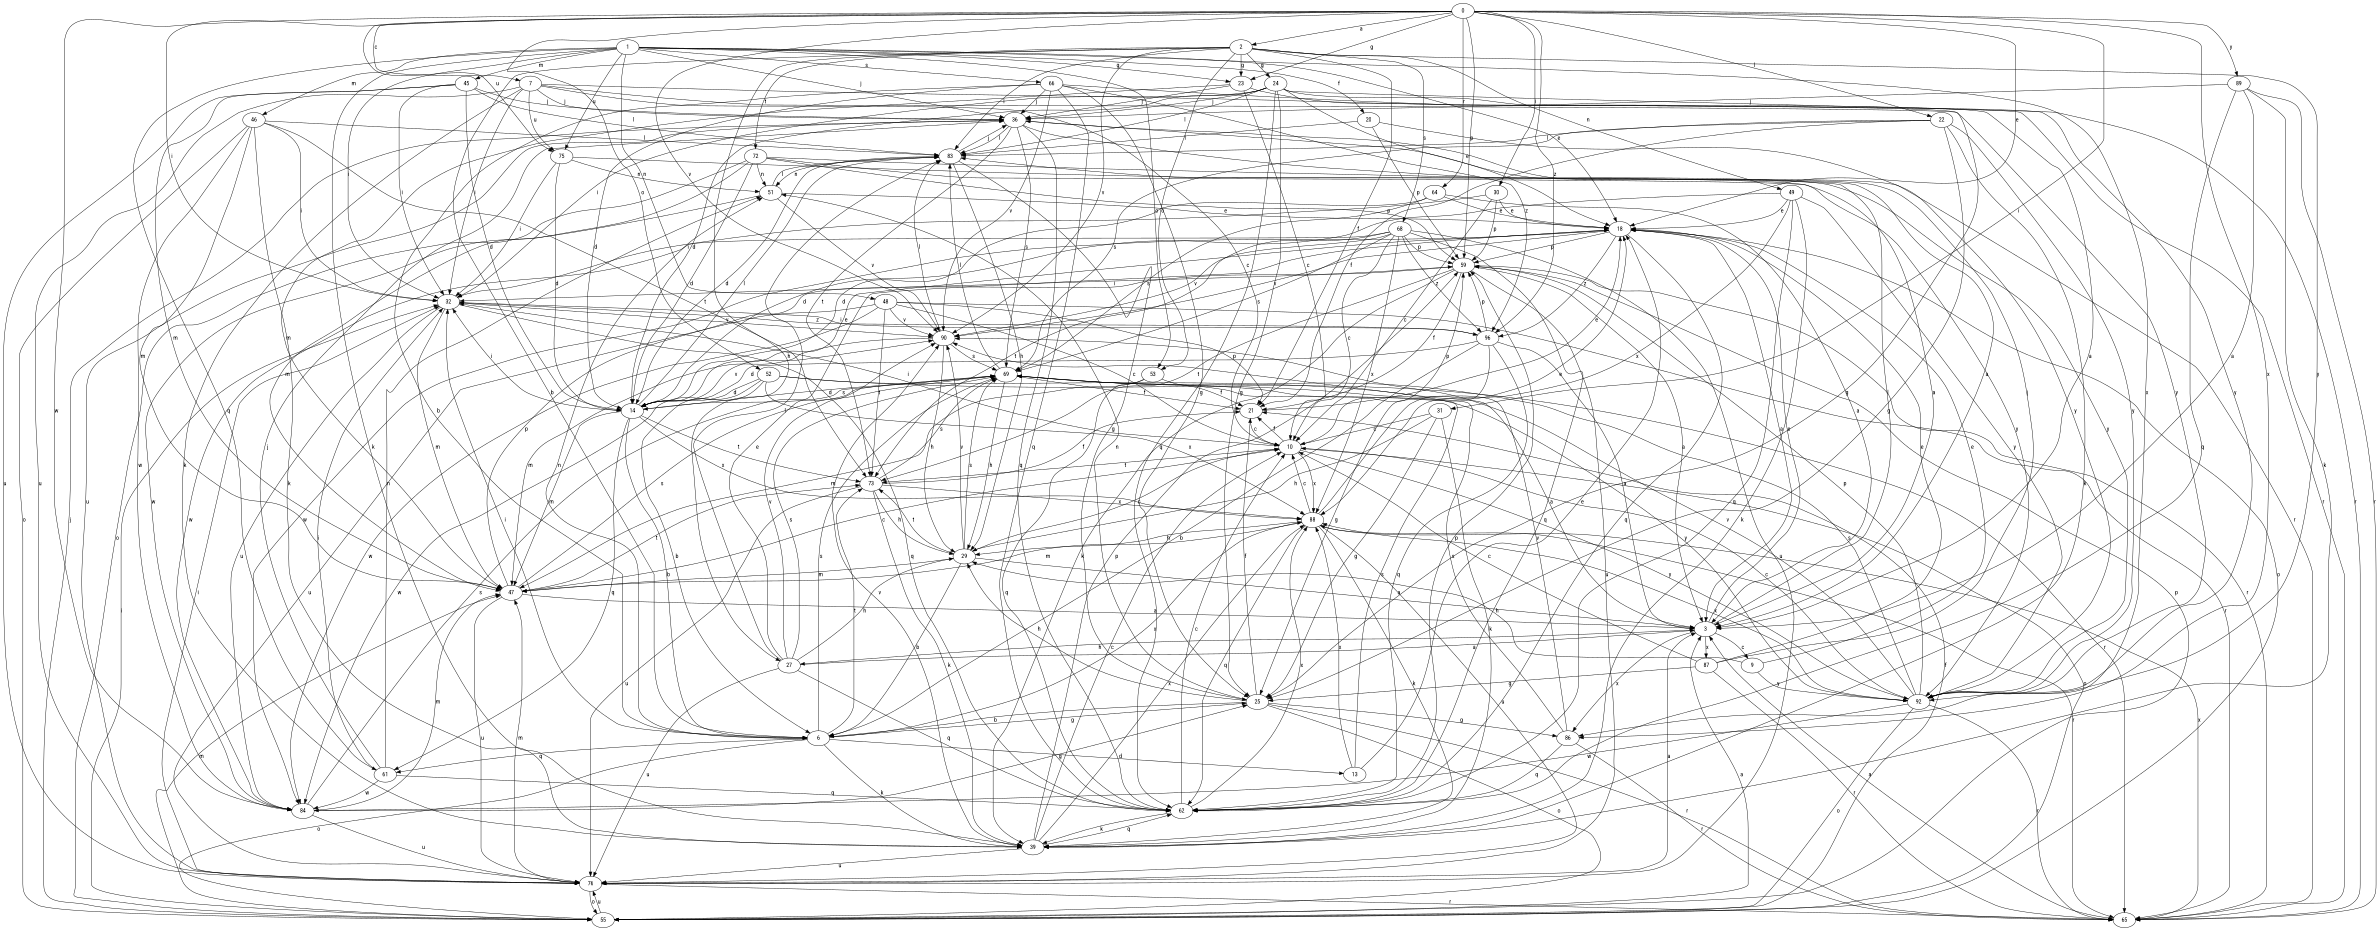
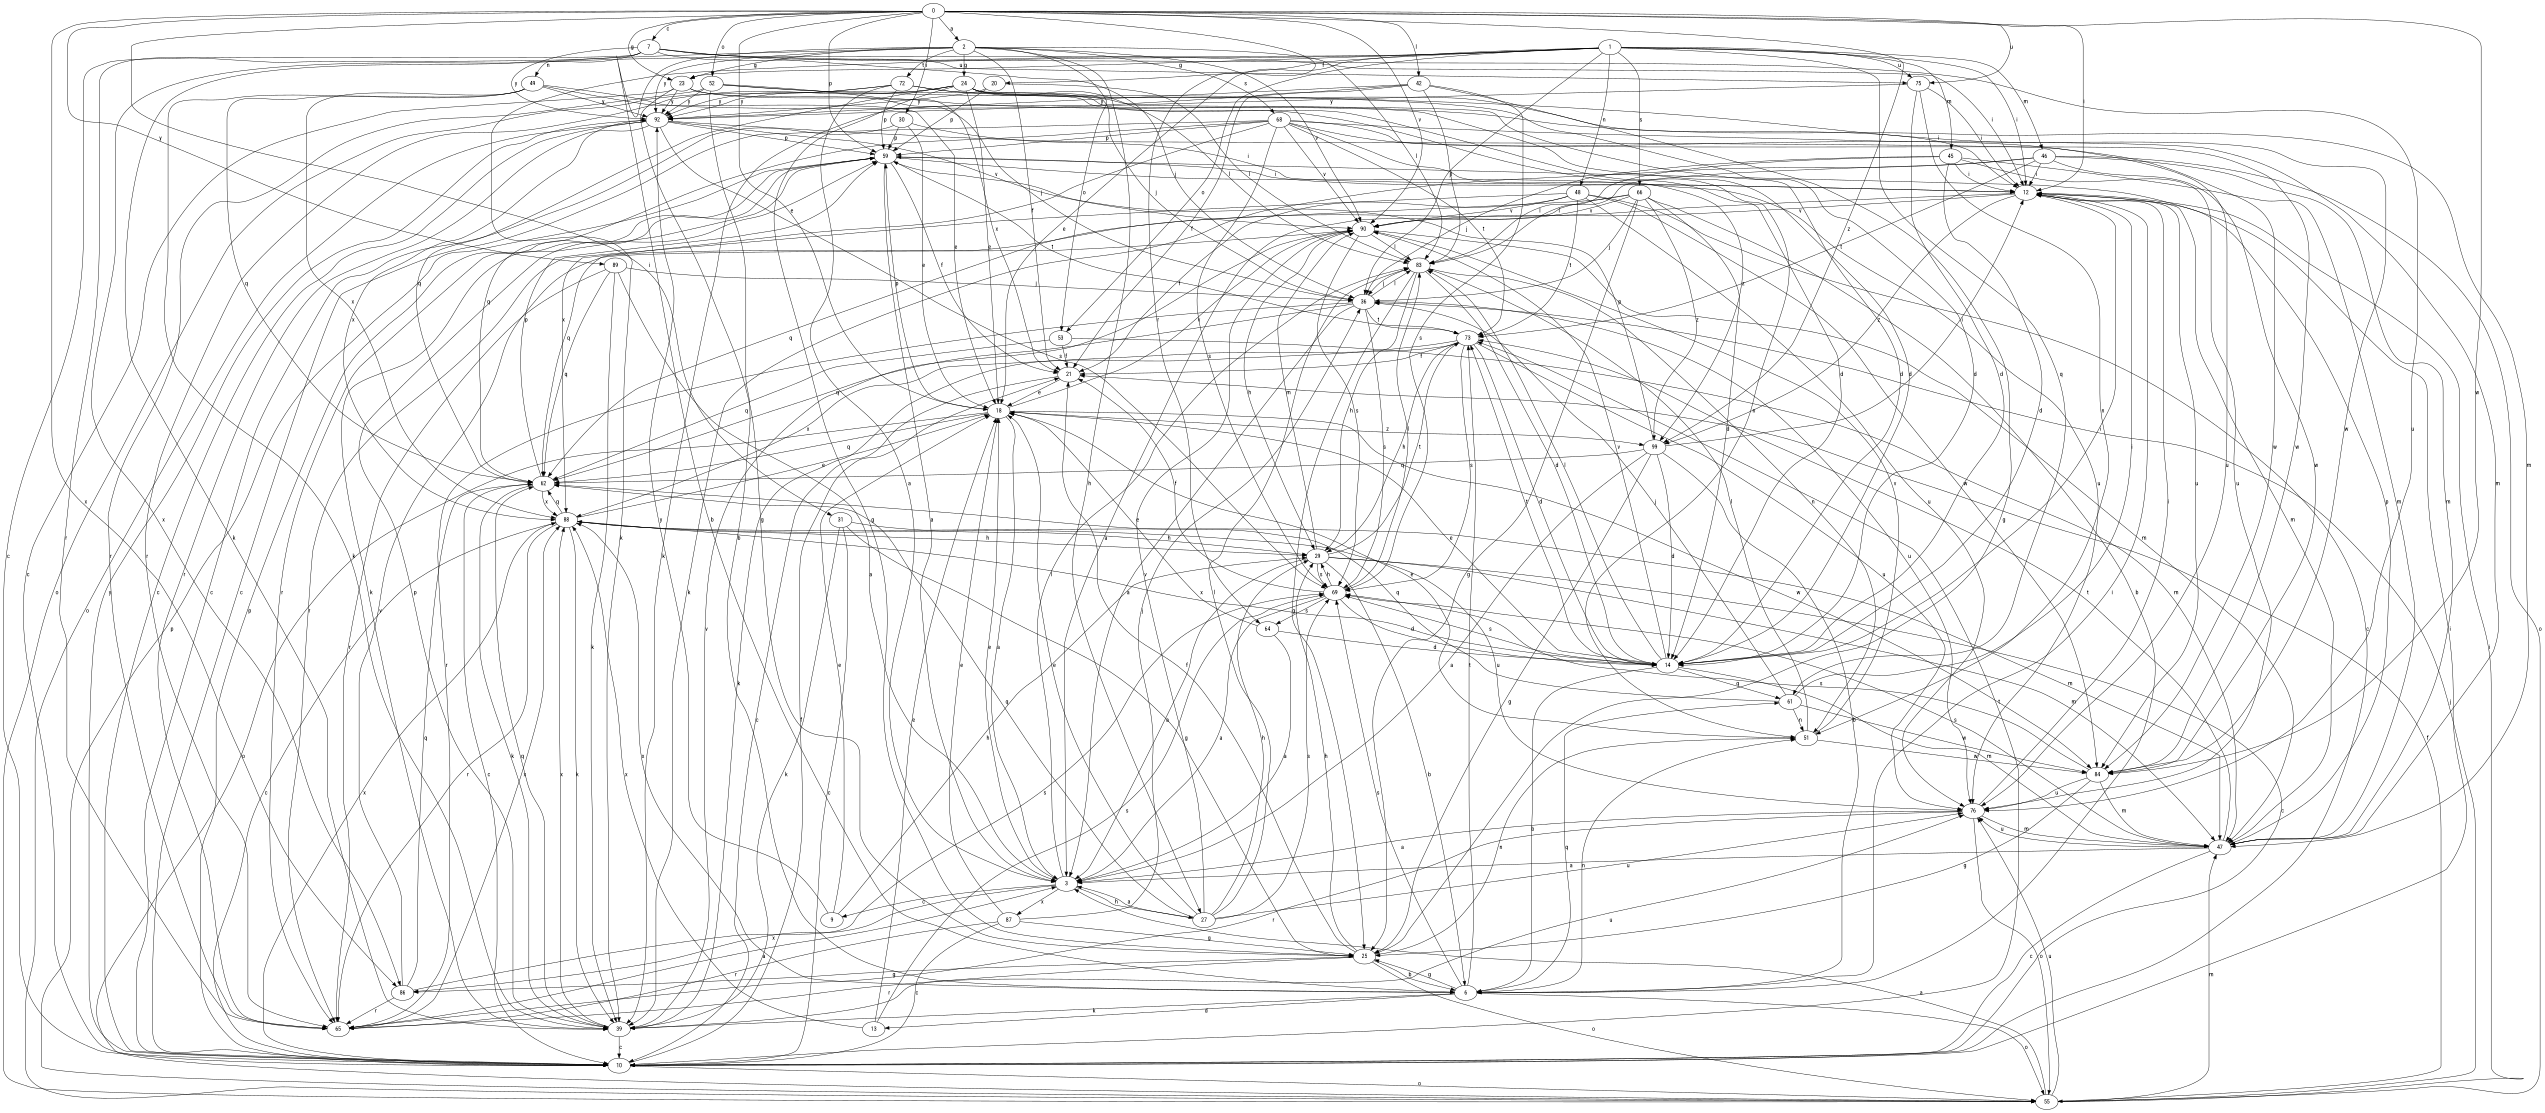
none -> (669, 102)
(1942, 120) -> (1419, 84)
(1196, 248) -> (1303, 610)
(448, 302) -> (2026, 193)
(355, 317) -> (2245, 158)
(1488, 338) -> (1655, 447)
(1235, 356) -> (1180, 284)
(1020, 429) -> (972, 144)
(962, 447) -> (1289, 393)
none -> (1546, 521)
